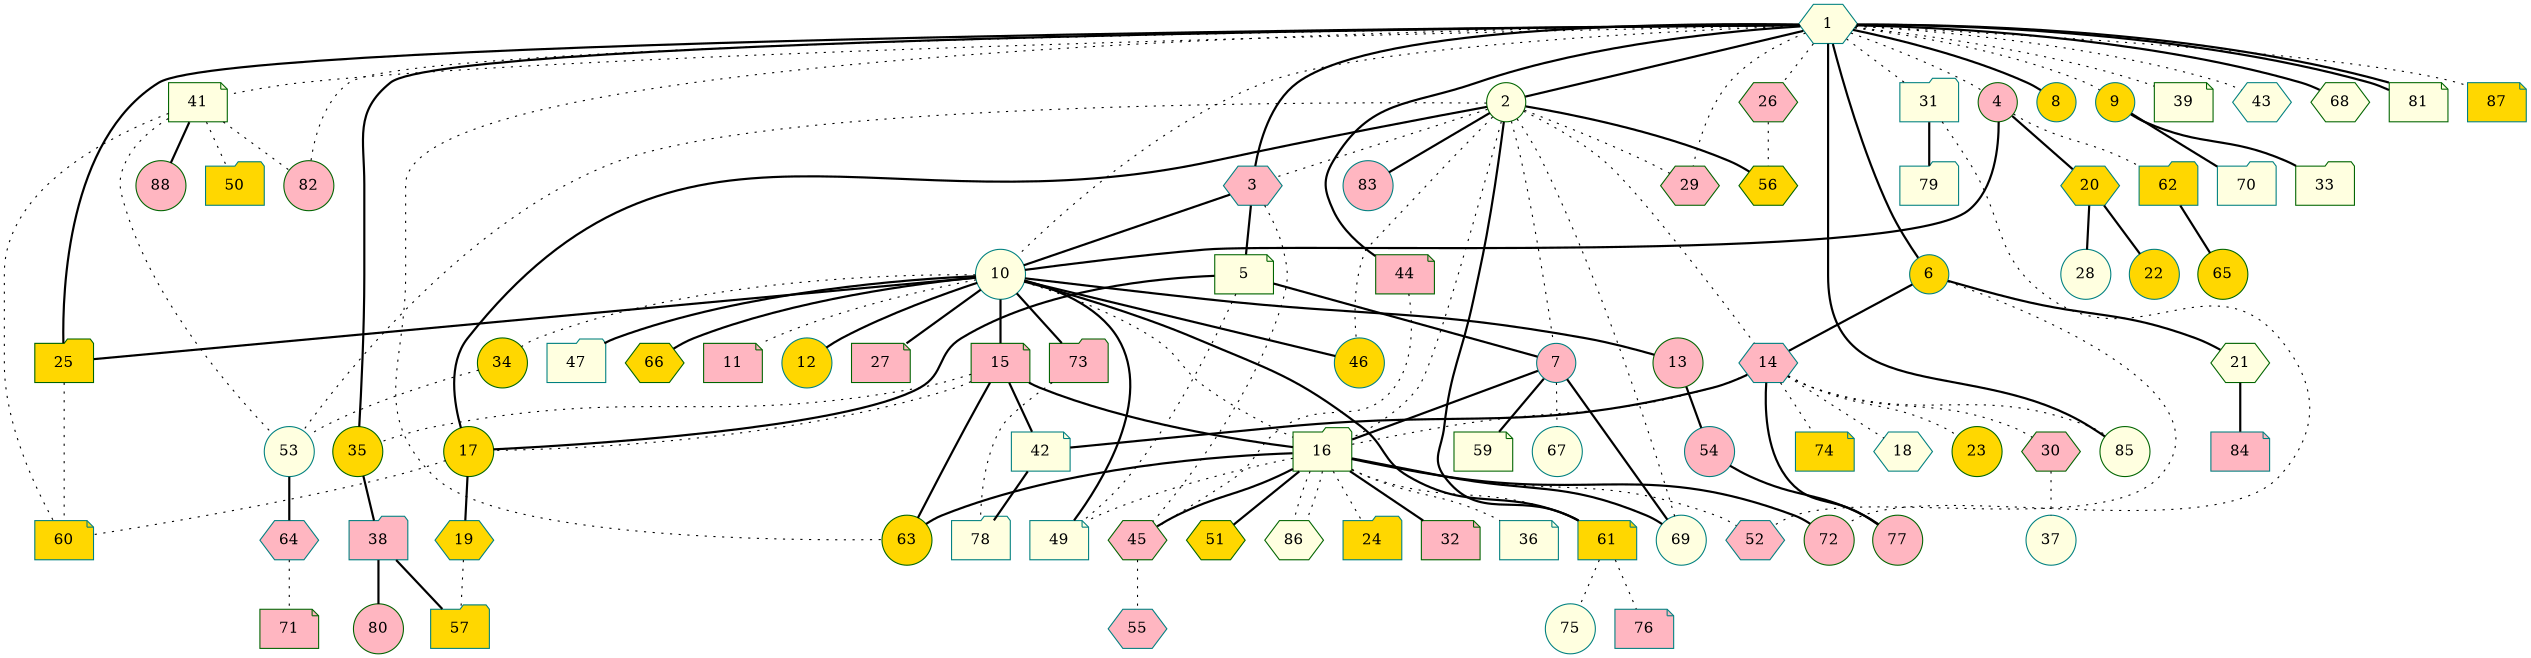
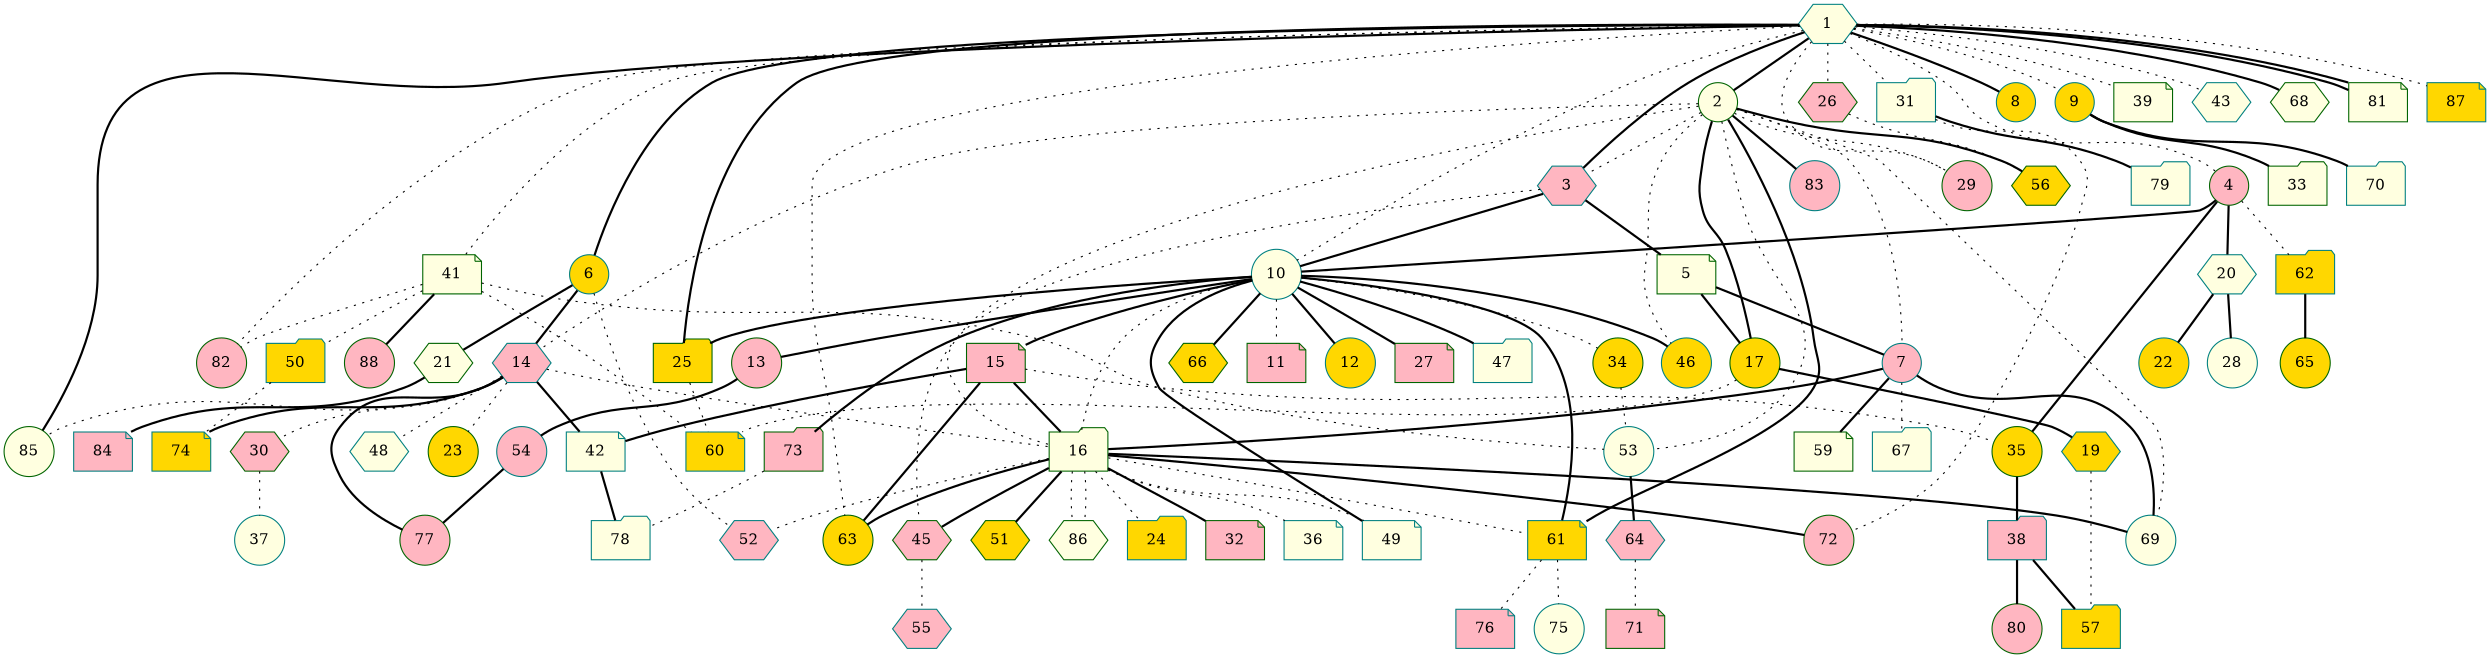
(917, 41) -> (2125, 317)
(1690, 186) -> (1967, 186)
(2090, 186) -> (2227, 274)
(1405, 274) -> none
(1797, 407) -> (357, 407)
(1171, 415) -> none
none -> (227, 416)
(735, 433) -> none
(1557, 452) -> (1902, 452)
(1903, 452) -> (379, 452)
